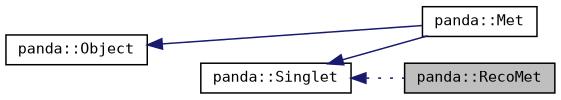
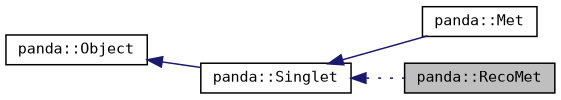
(292, 35) -> (181, 65)
